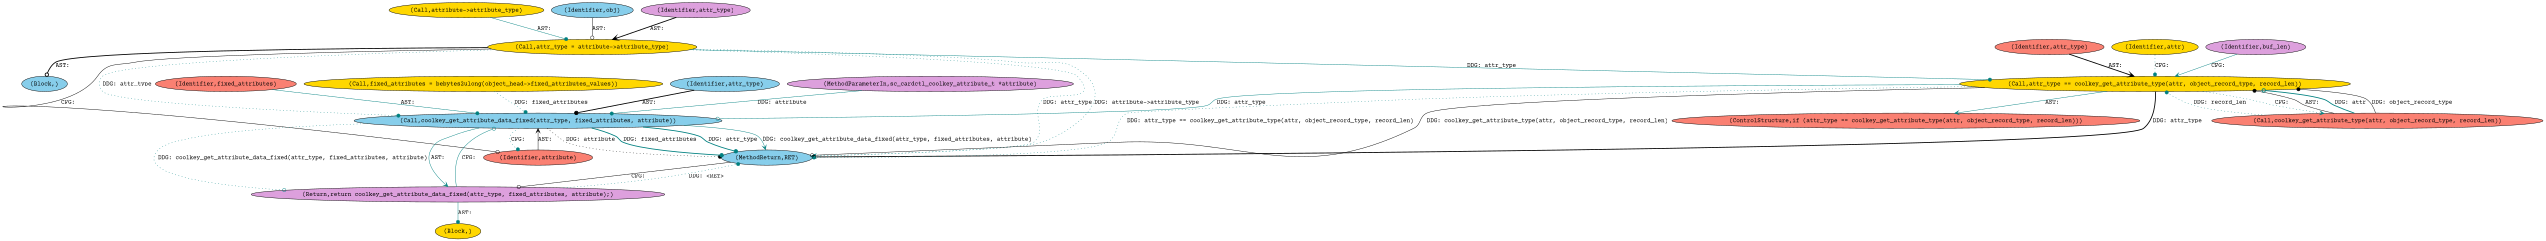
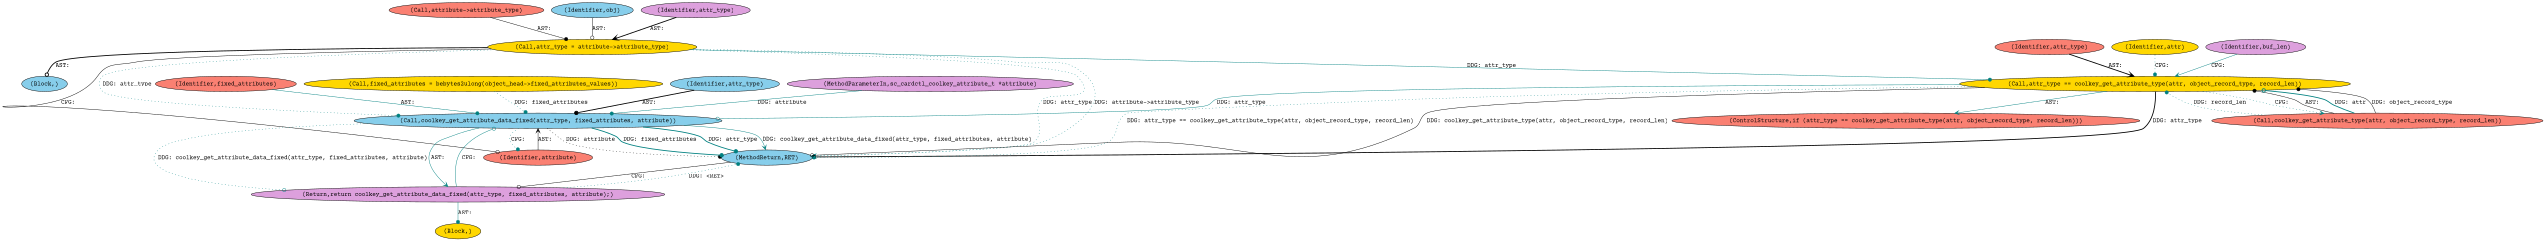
(466, 10) -> (466, 10)
(527, 28) -> (527, 28)
